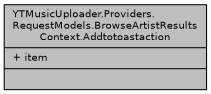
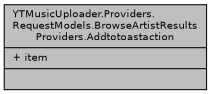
(105, 37) -> (105, 37)
